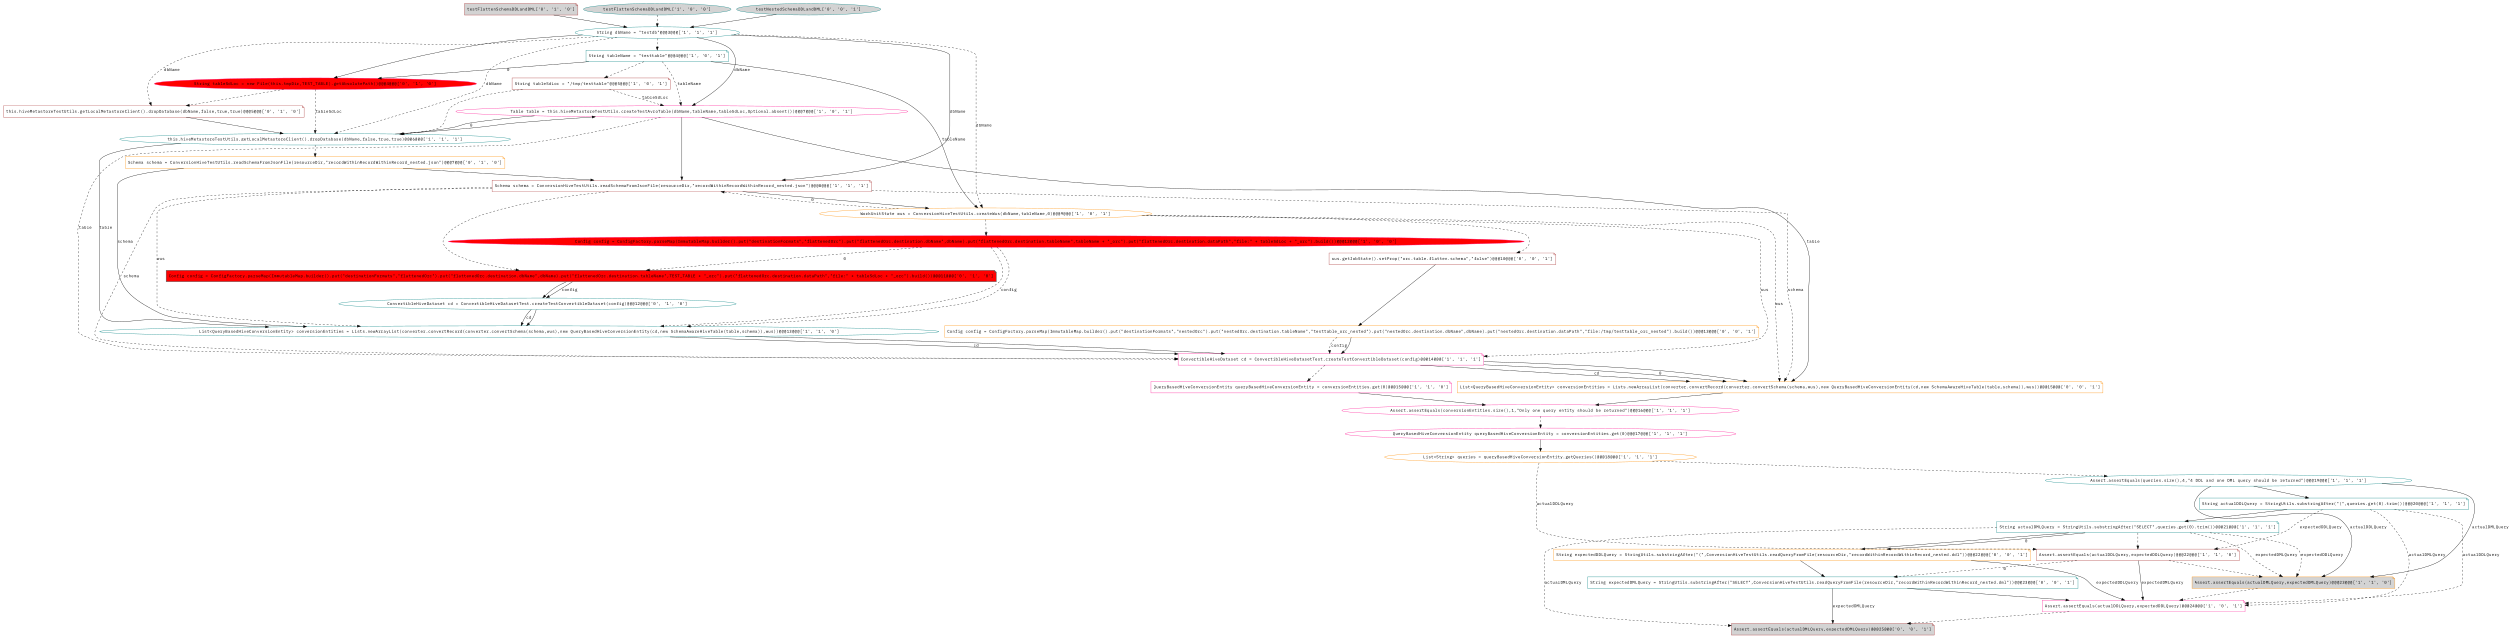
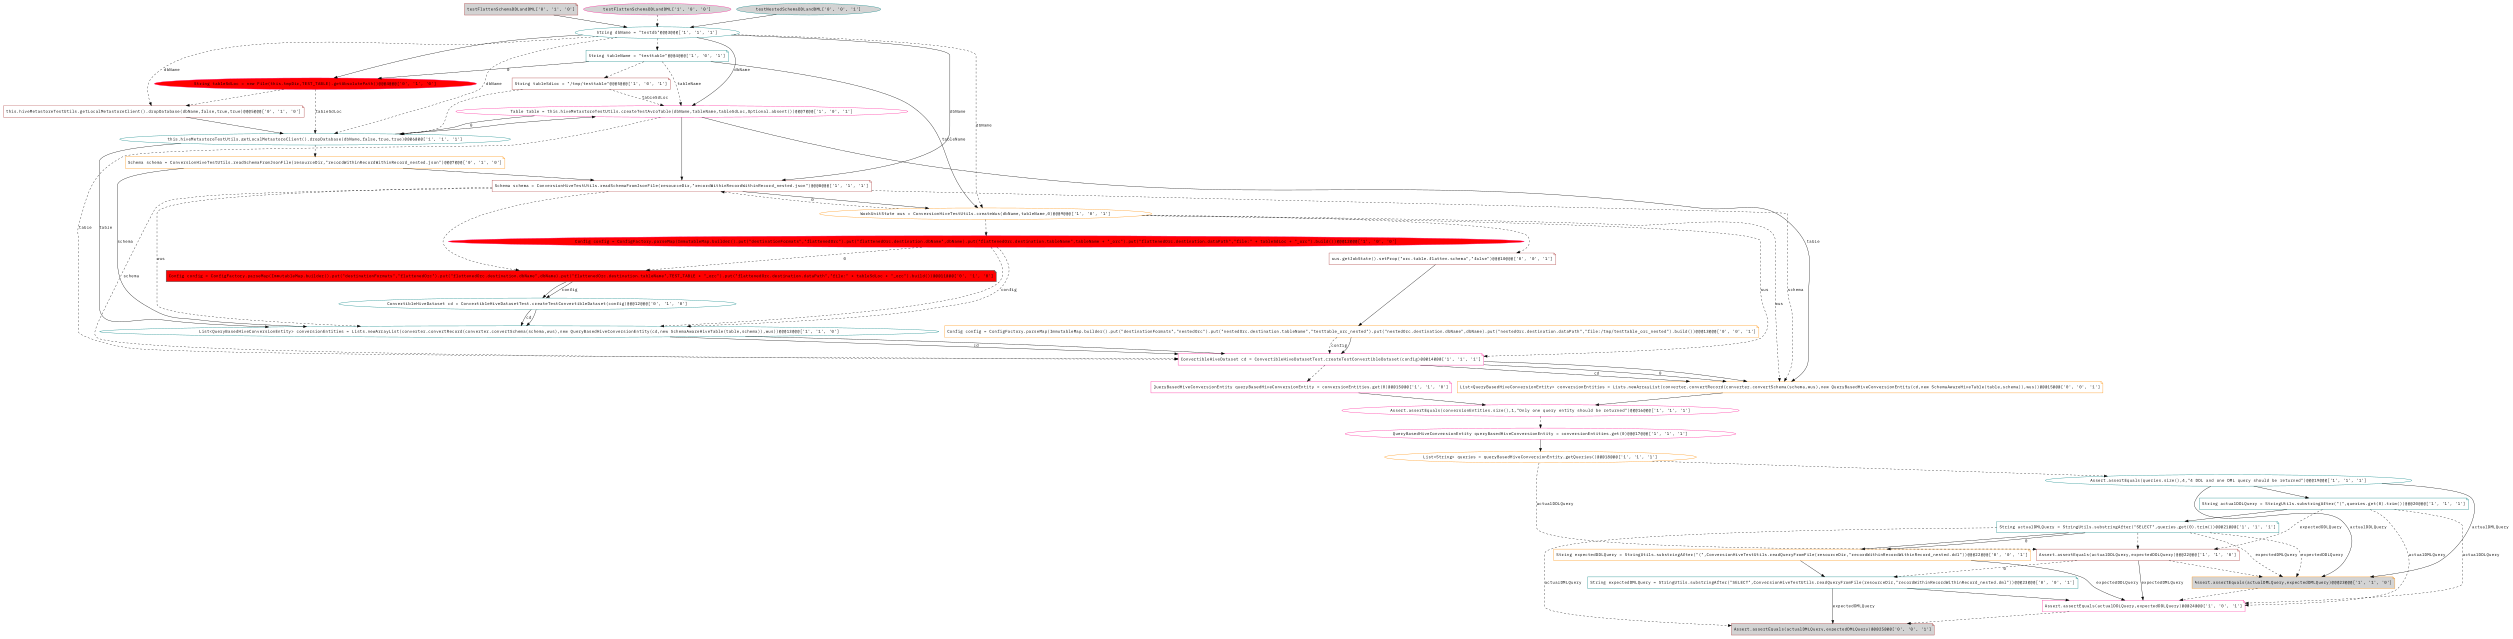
(657, 9) -> (657, 9)
